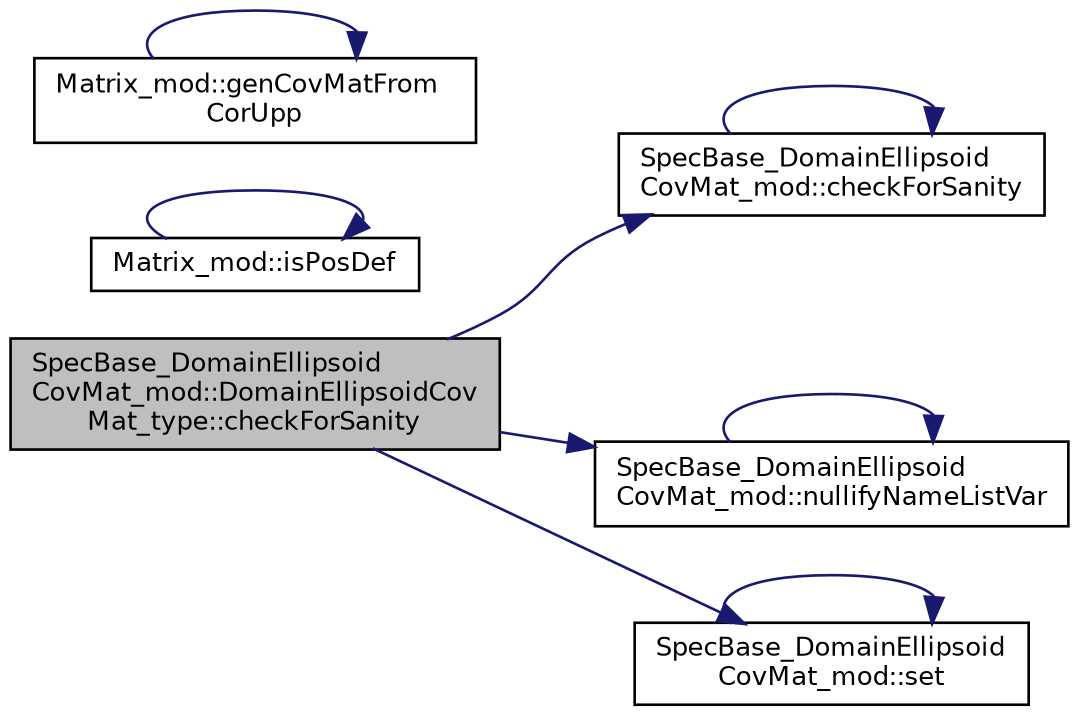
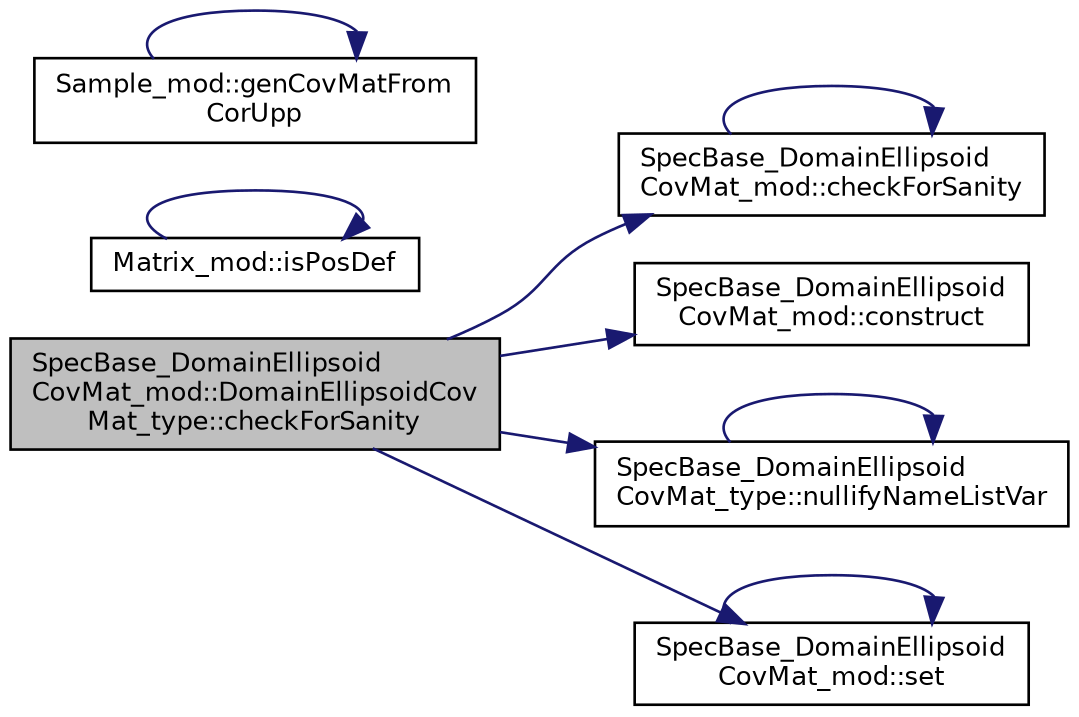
(255, 100) -> (255, 100)
none -> (832, 304)
(832, 484) -> (832, 484)
